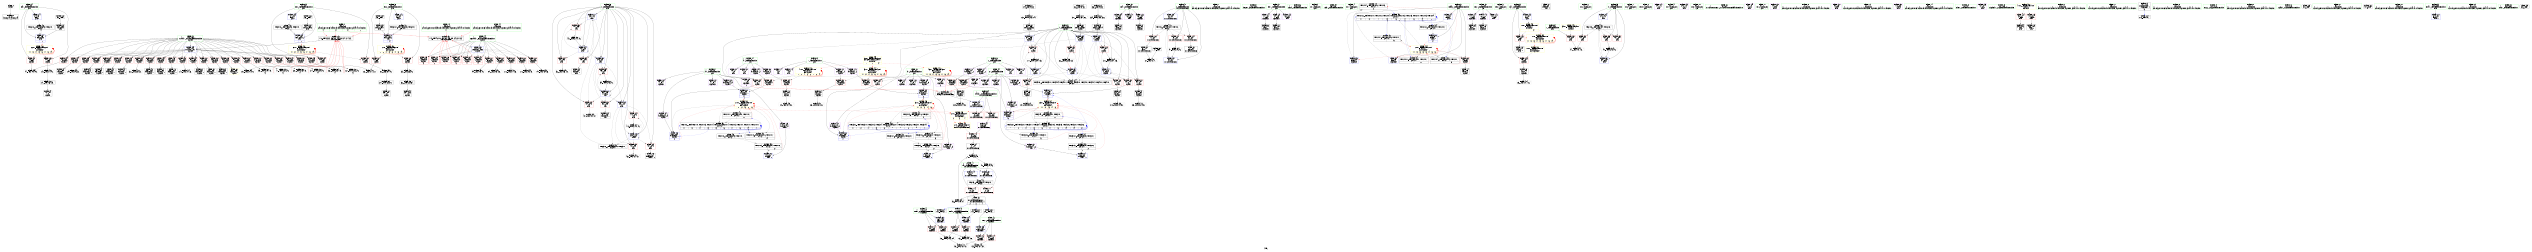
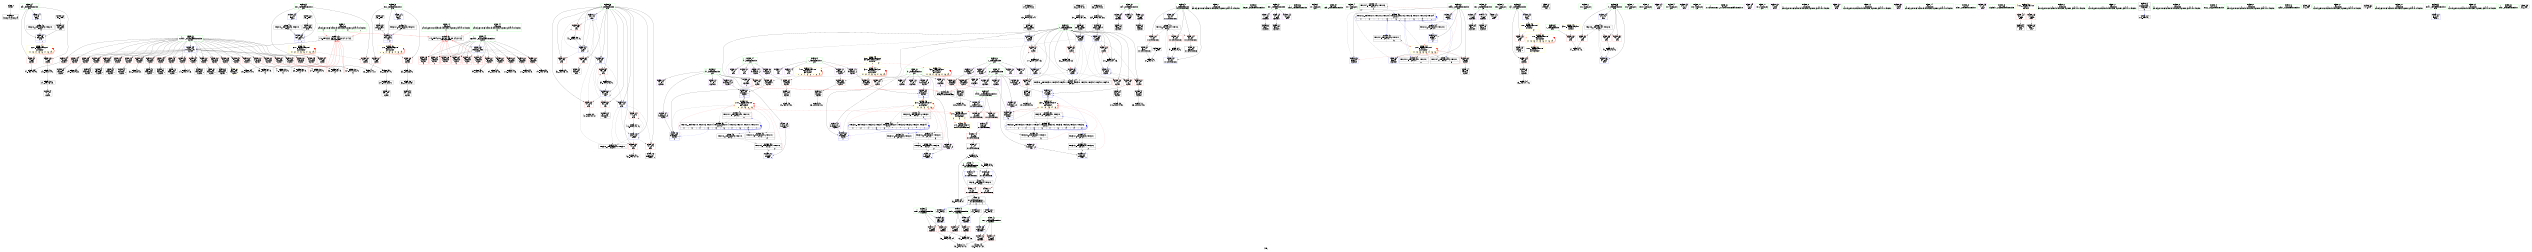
(937, 70) -> (937, 70)
